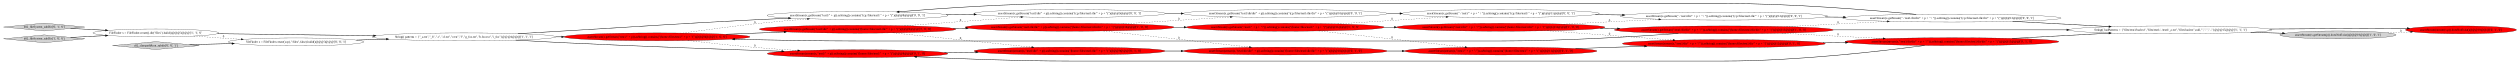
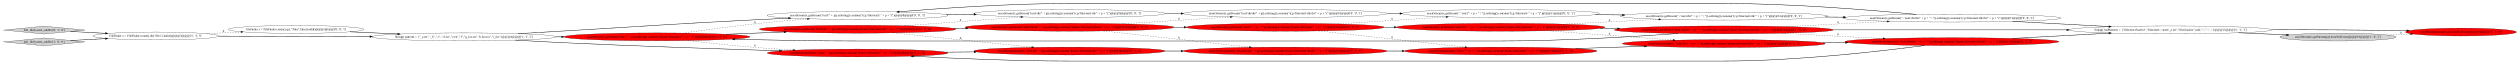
(156, 46) -> none
